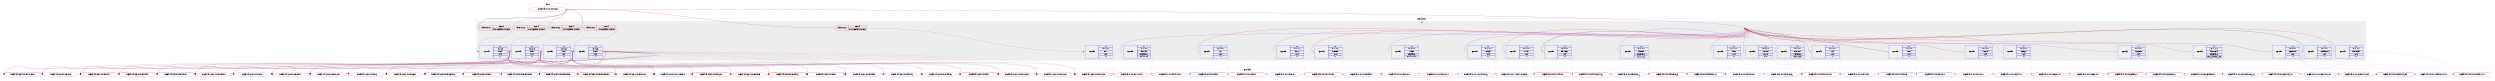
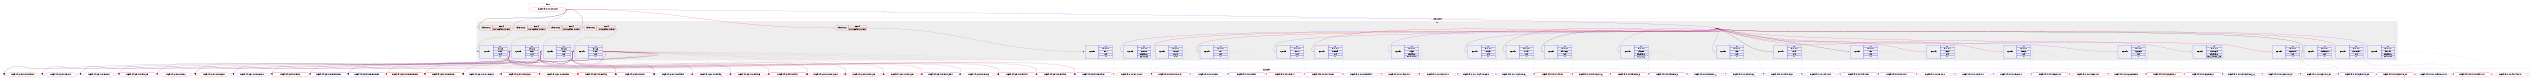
(328, 74) -> (137, 74)
(443, 74) -> (252, 74)
(634, 74) -> (443, 74)
none -> (2050, 74)
